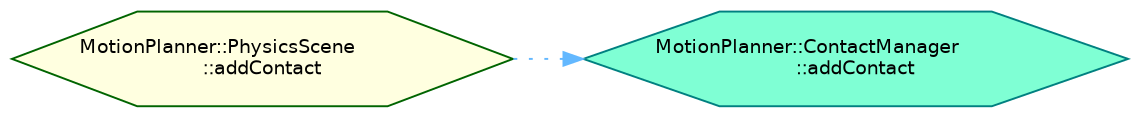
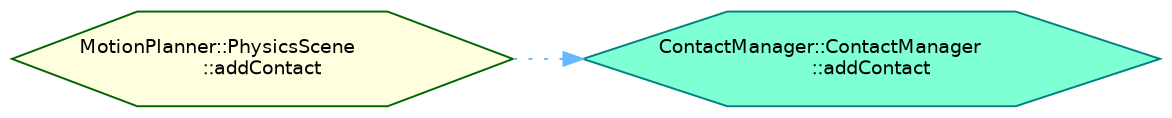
(856, 59) -> (871, 59)
